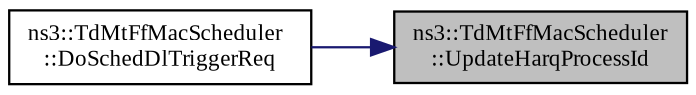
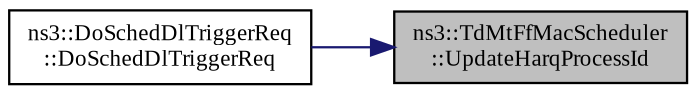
(160, 47) -> (160, 47)
